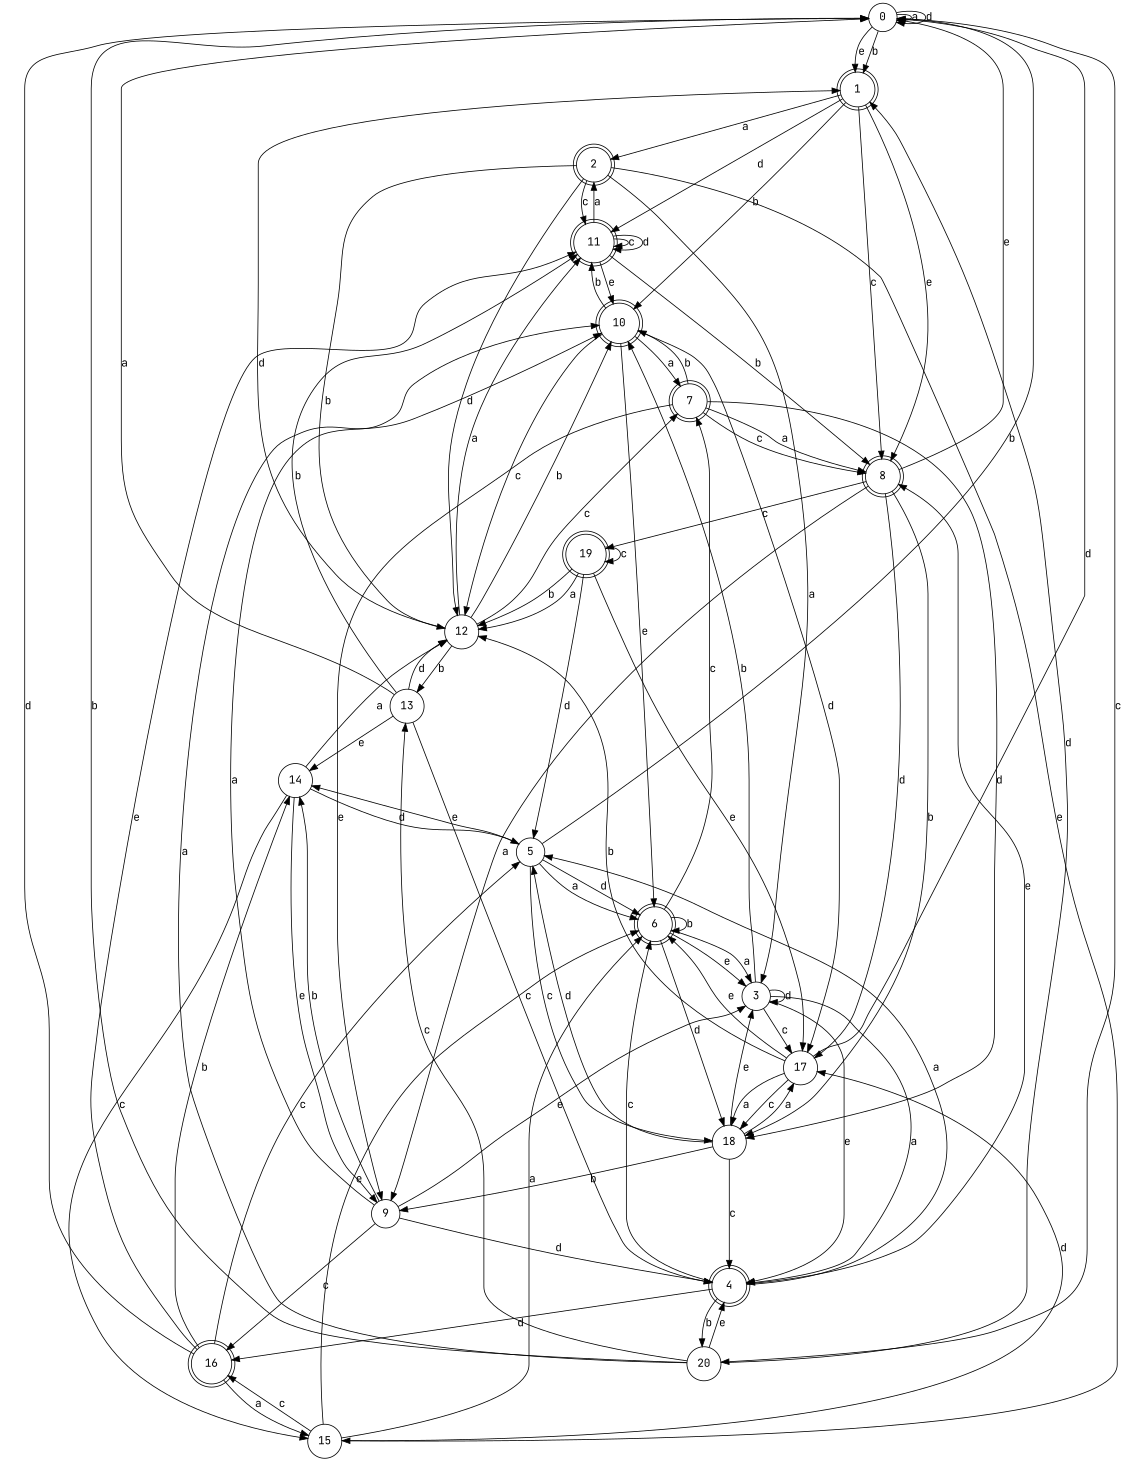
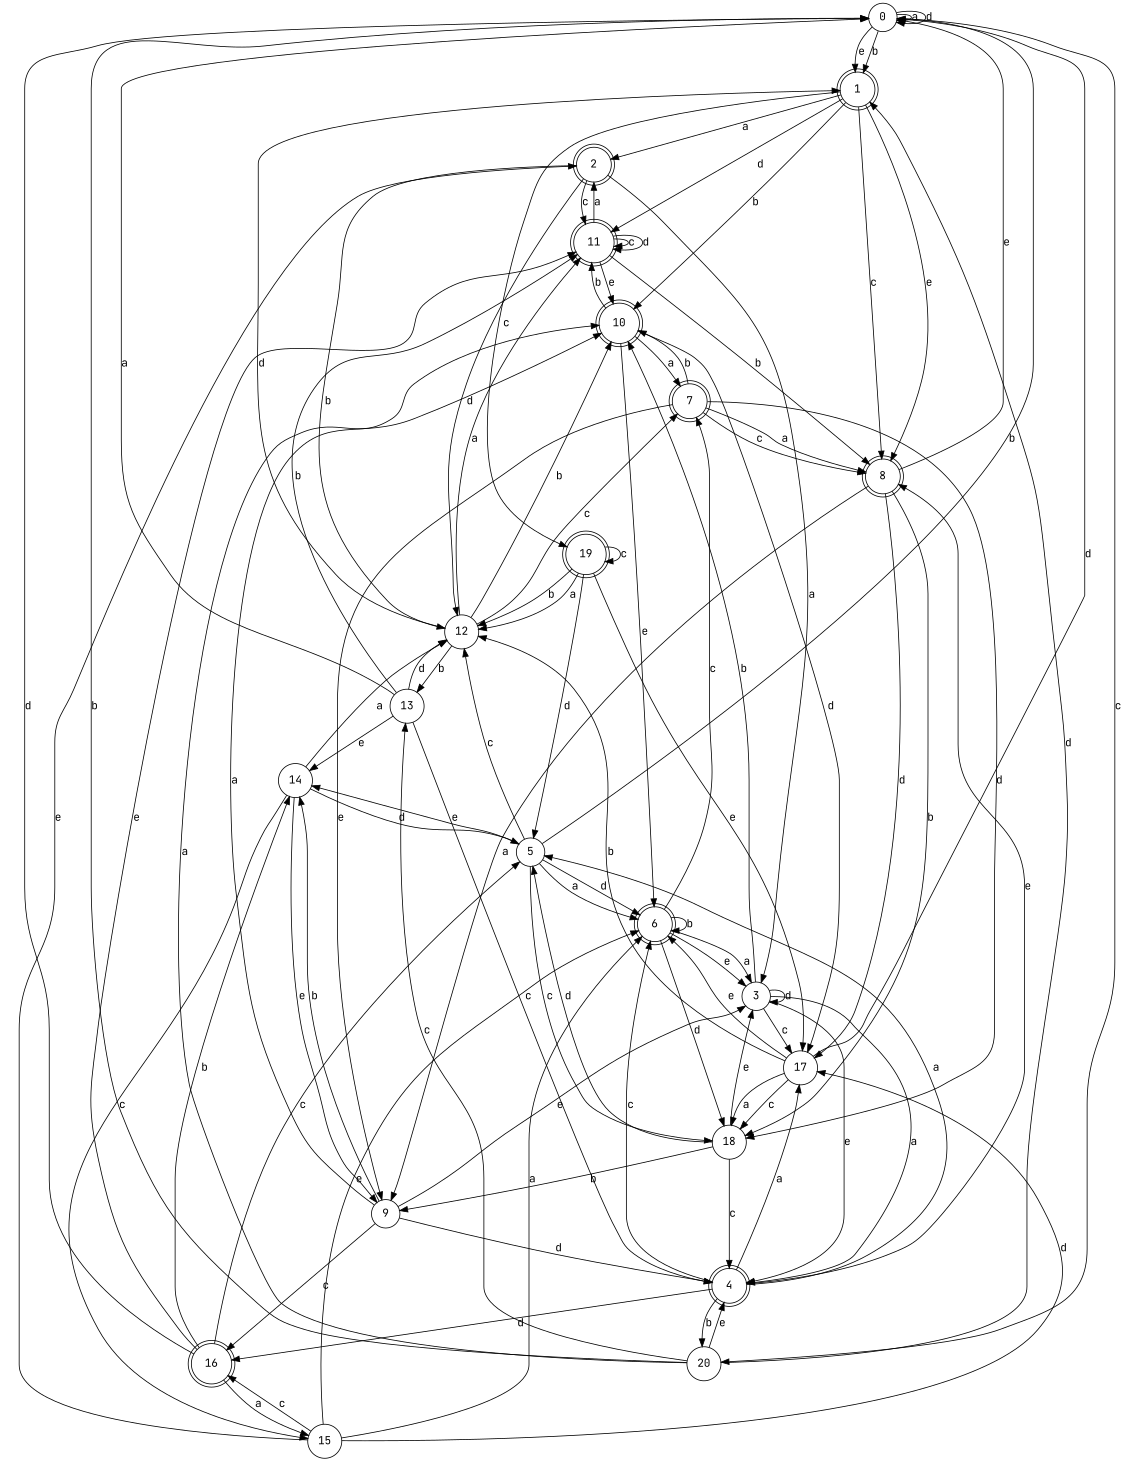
(515, 460) -> (487, 750)
(740, 514) -> (525, 217)
(1113, 1045) -> (55, 789)
(770, 1116) -> (772, 1183)
